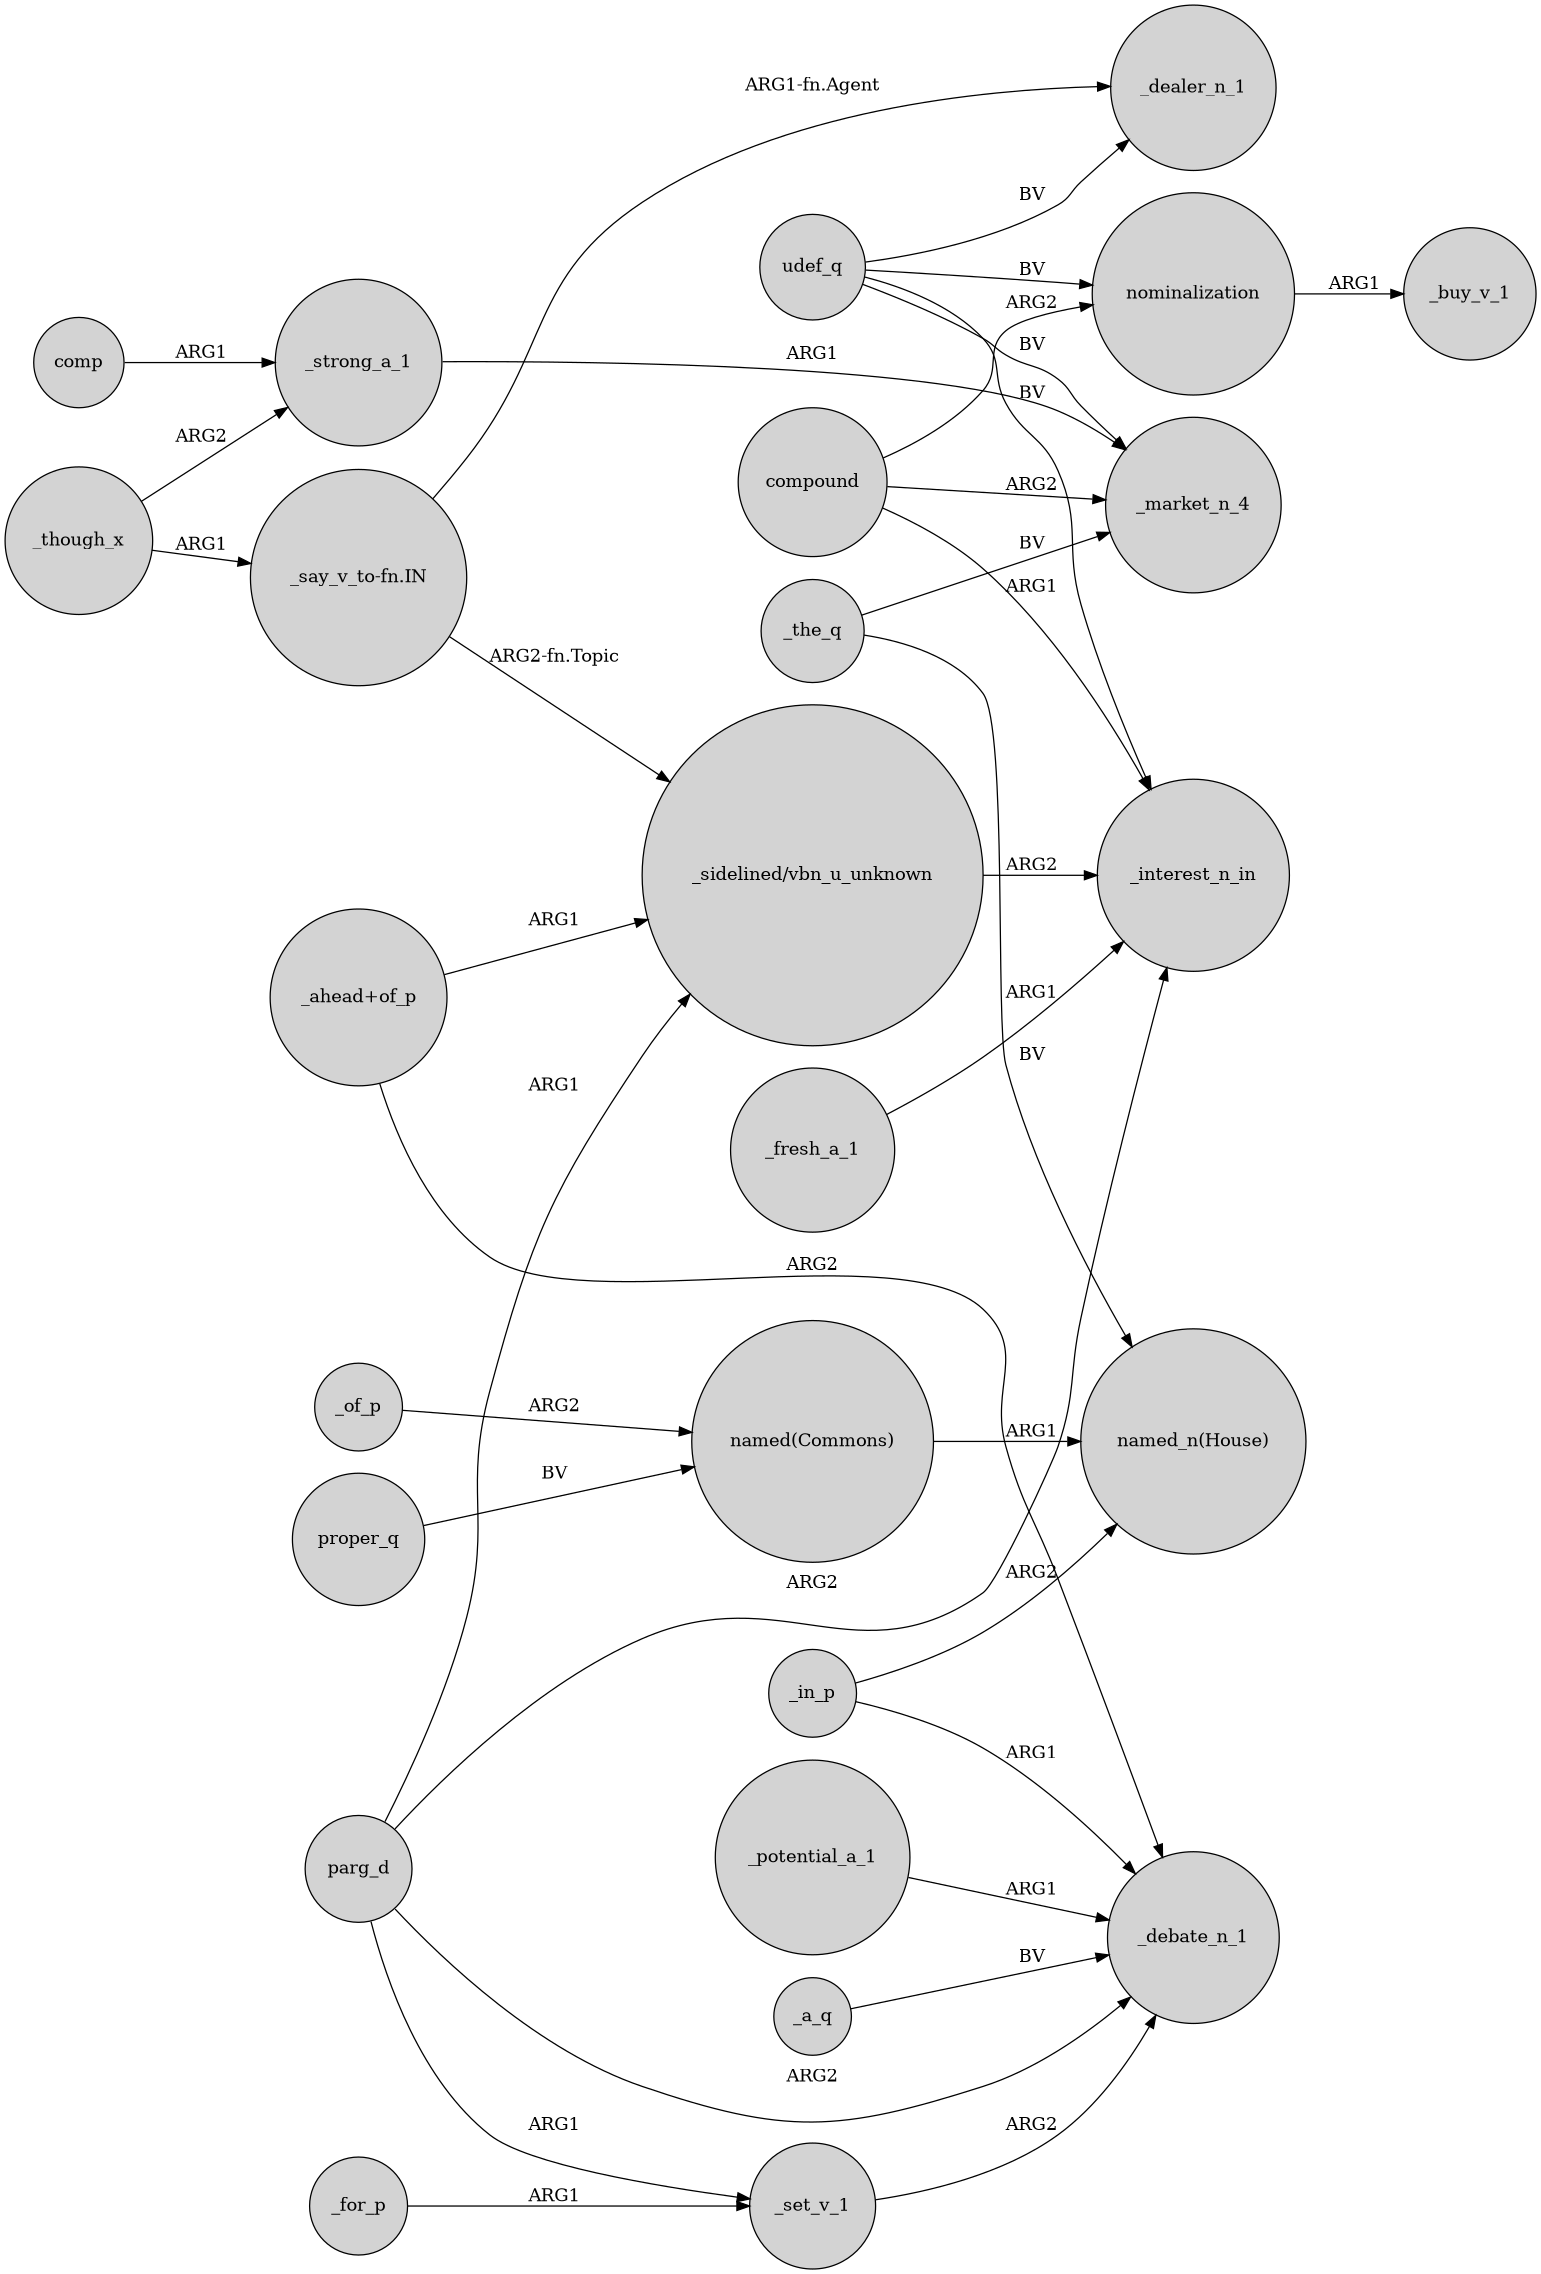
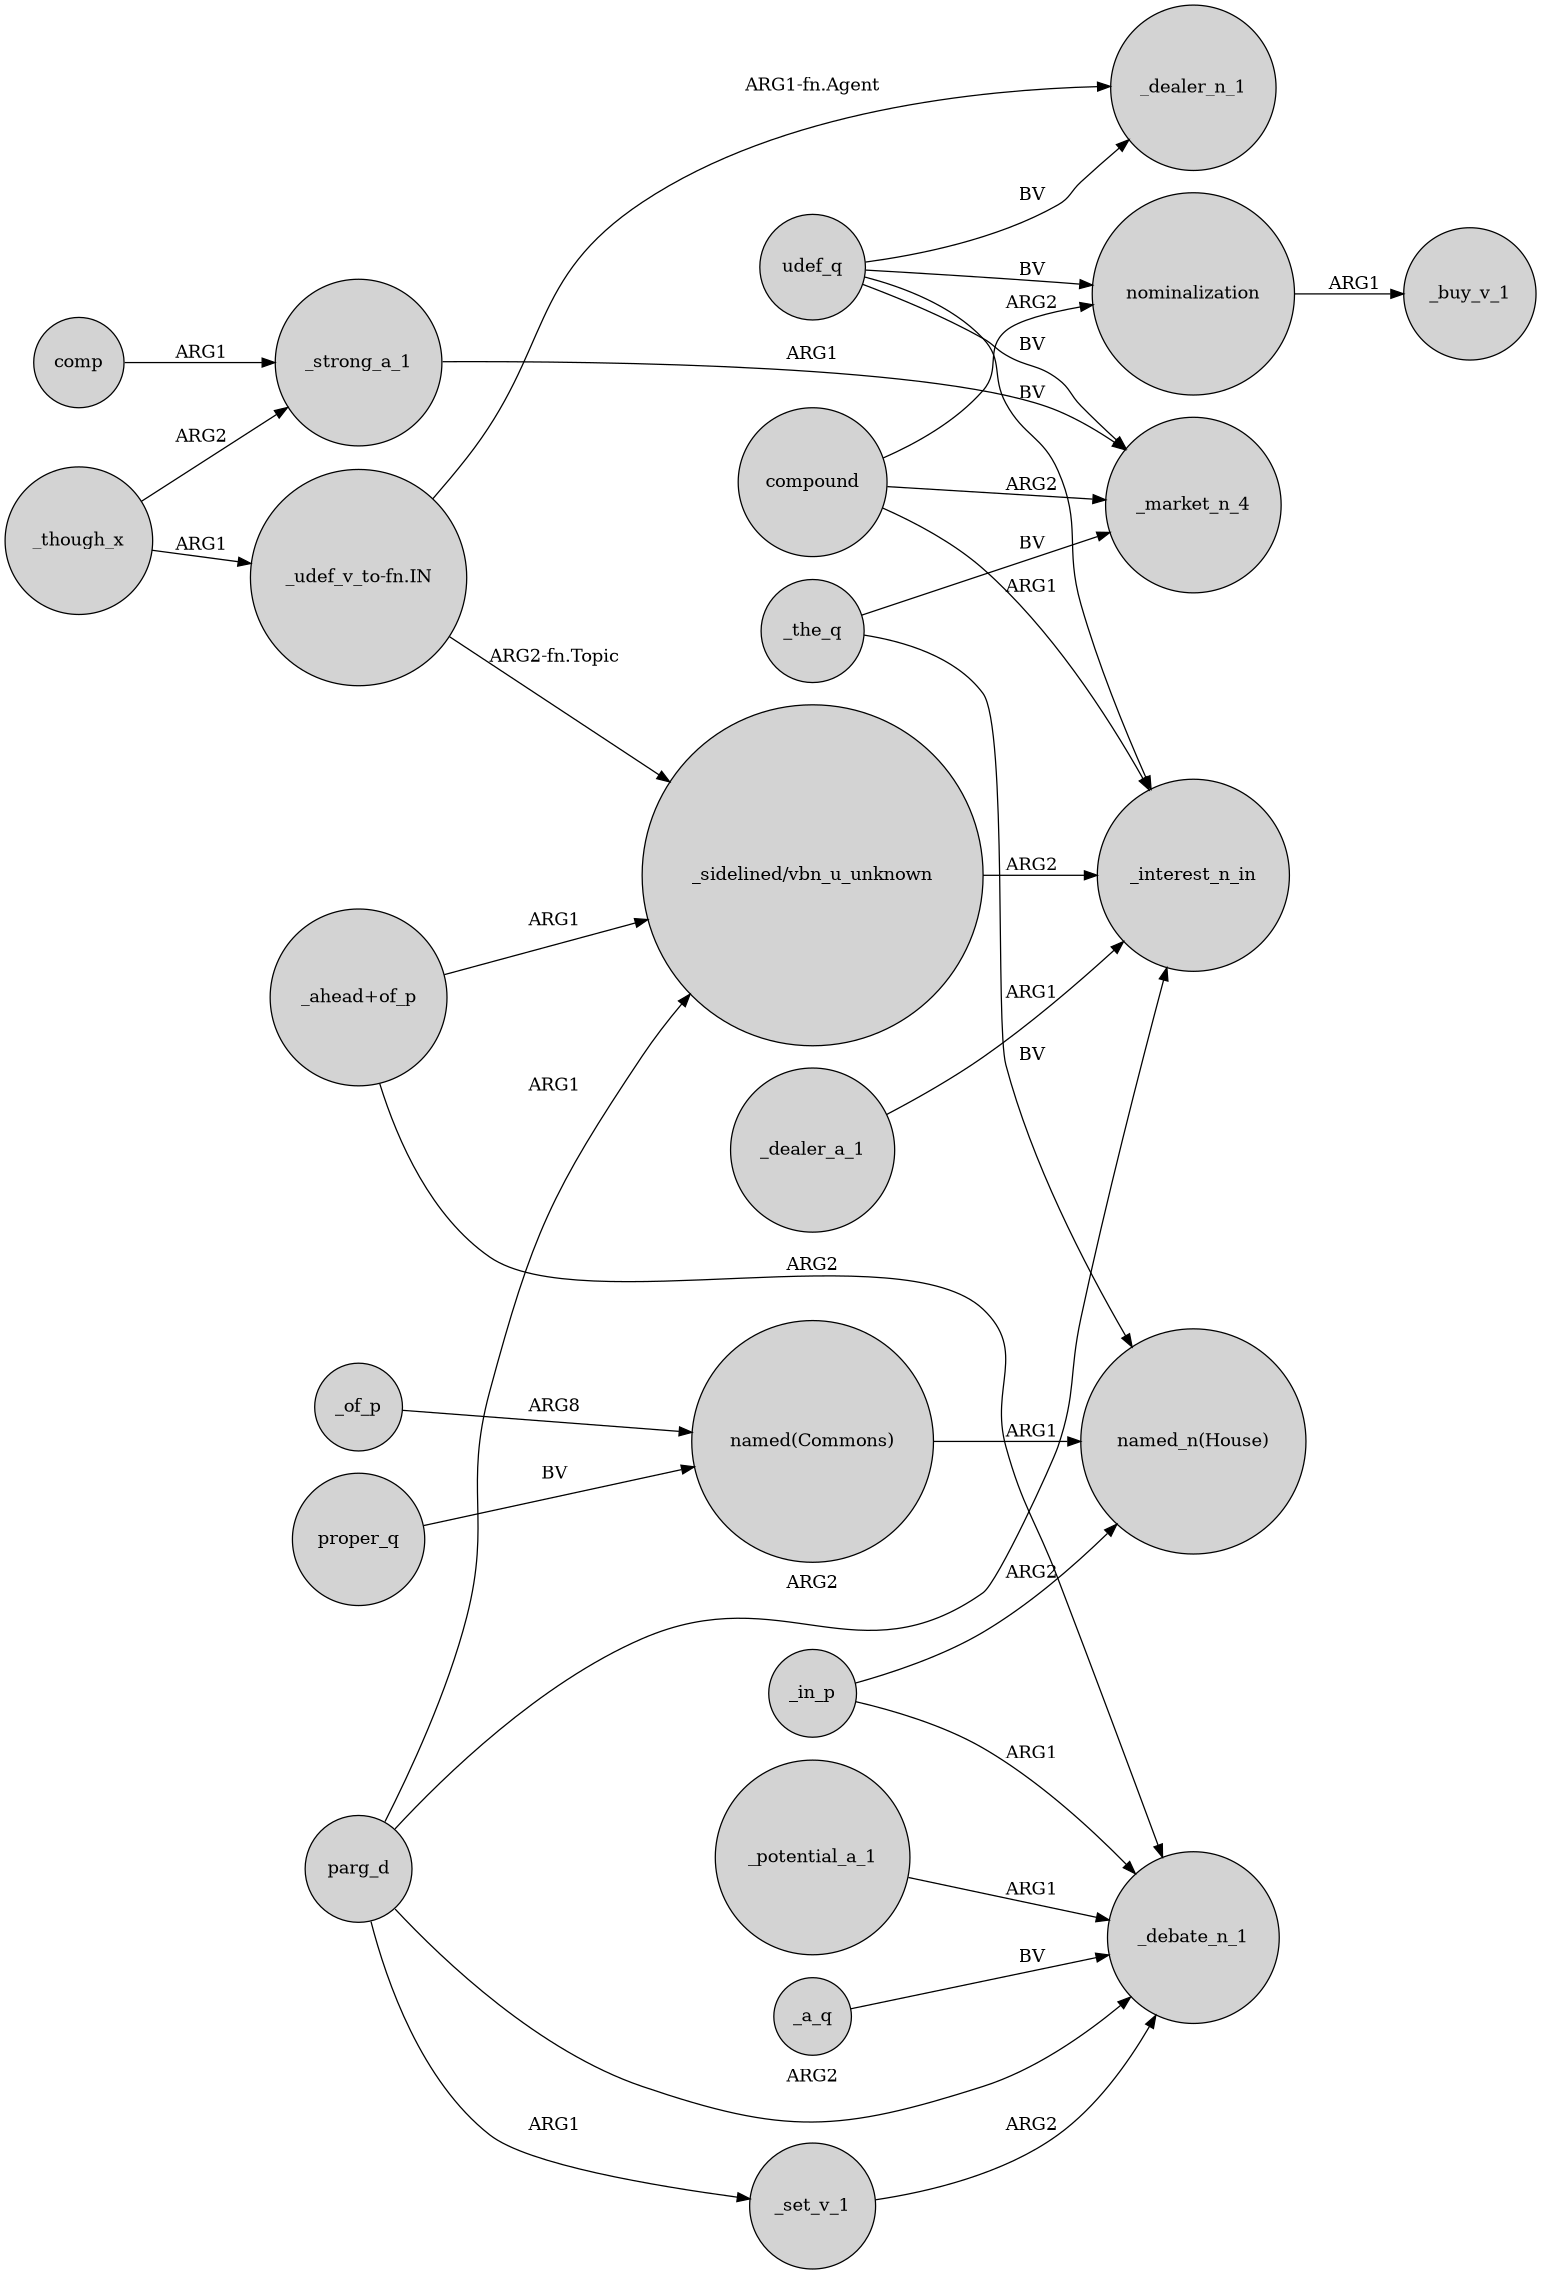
(359, 578) -> (359, 578)
(813, 1150) -> (813, 1150)
(554, 1406) -> (554, 1406)
(359, 2206) -> none
